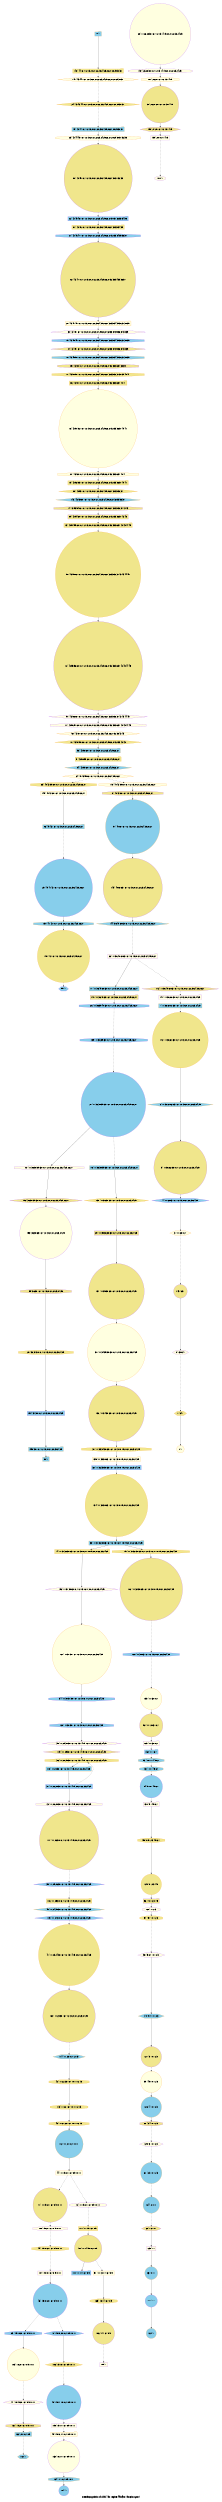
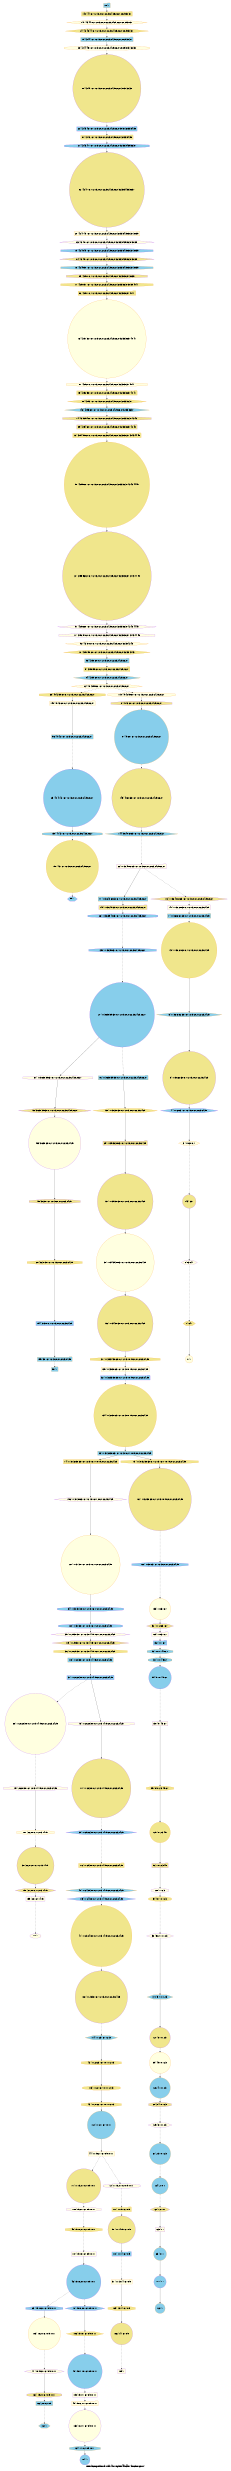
(151, 1725) -> (160, 1626)
(89, 1776) -> (72, 1690)
(99, 2265) -> (122, 2267)
